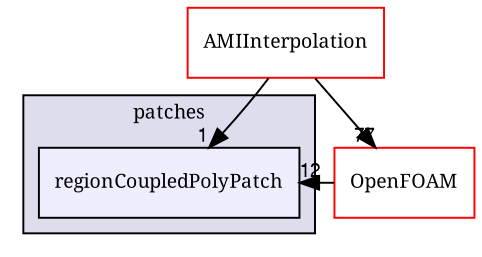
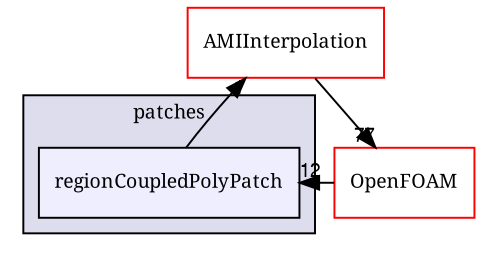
(245, 108) -> (208, 120)
